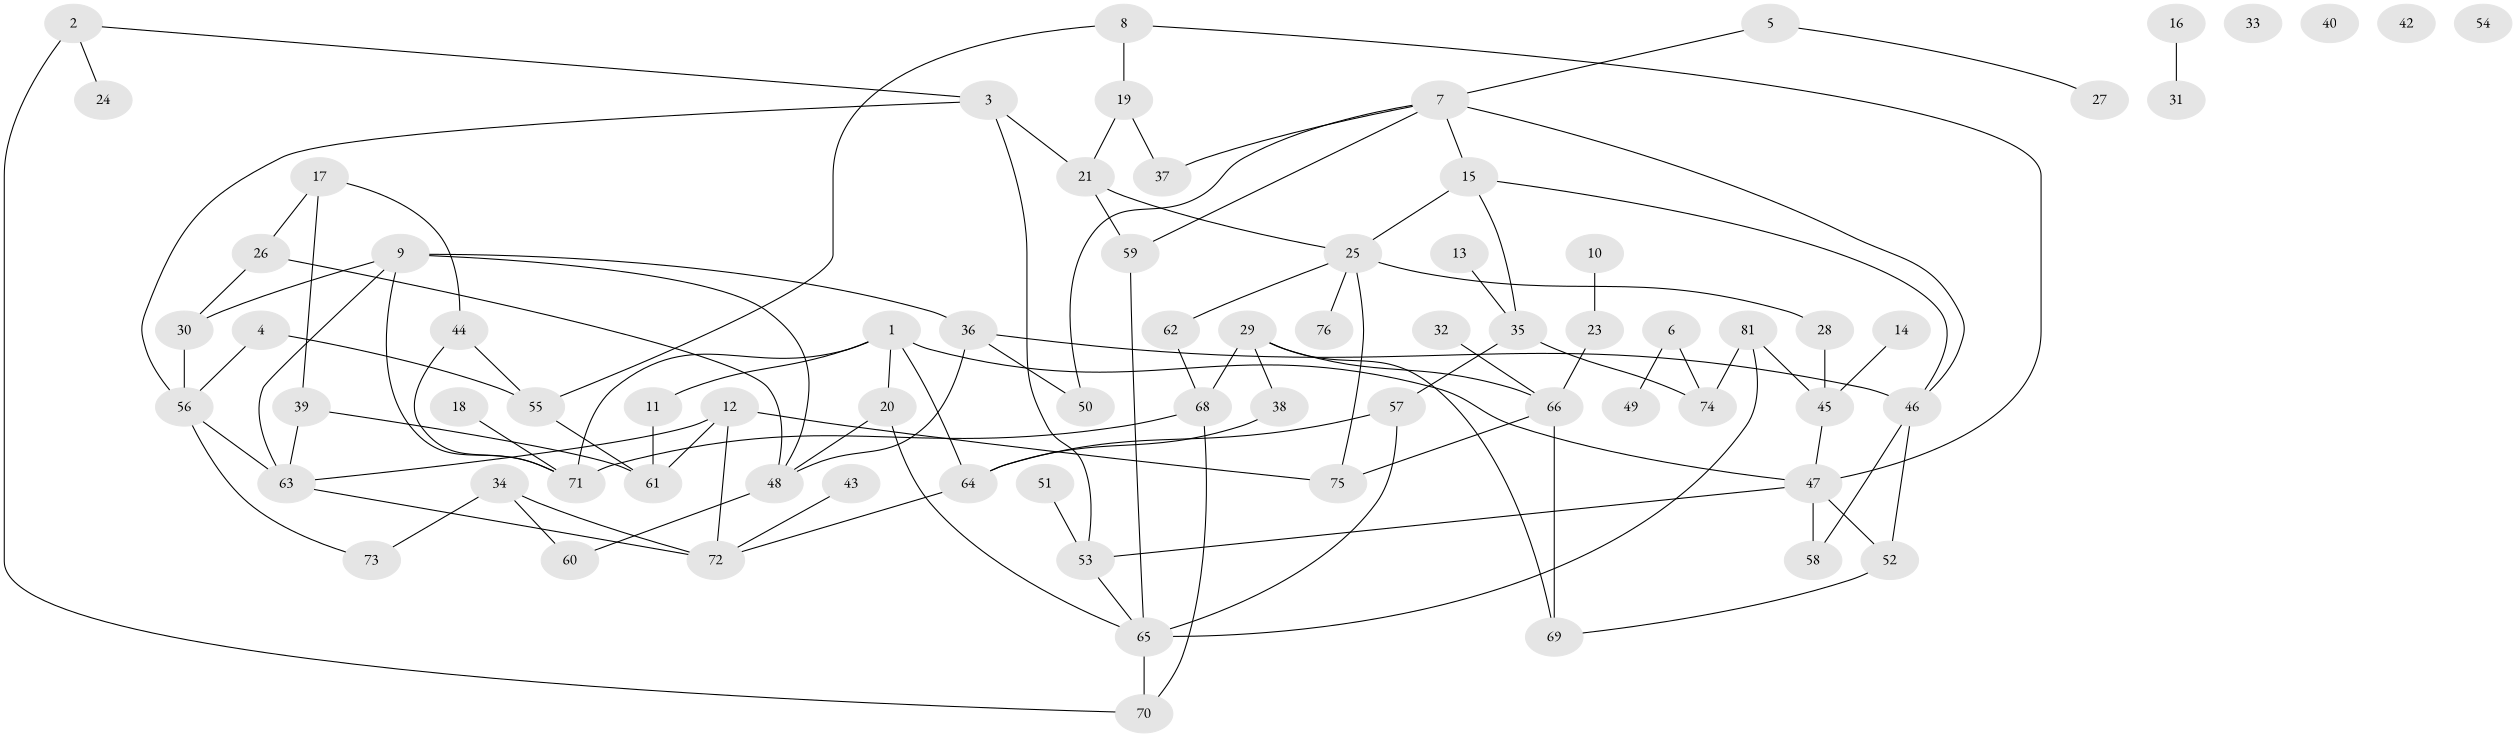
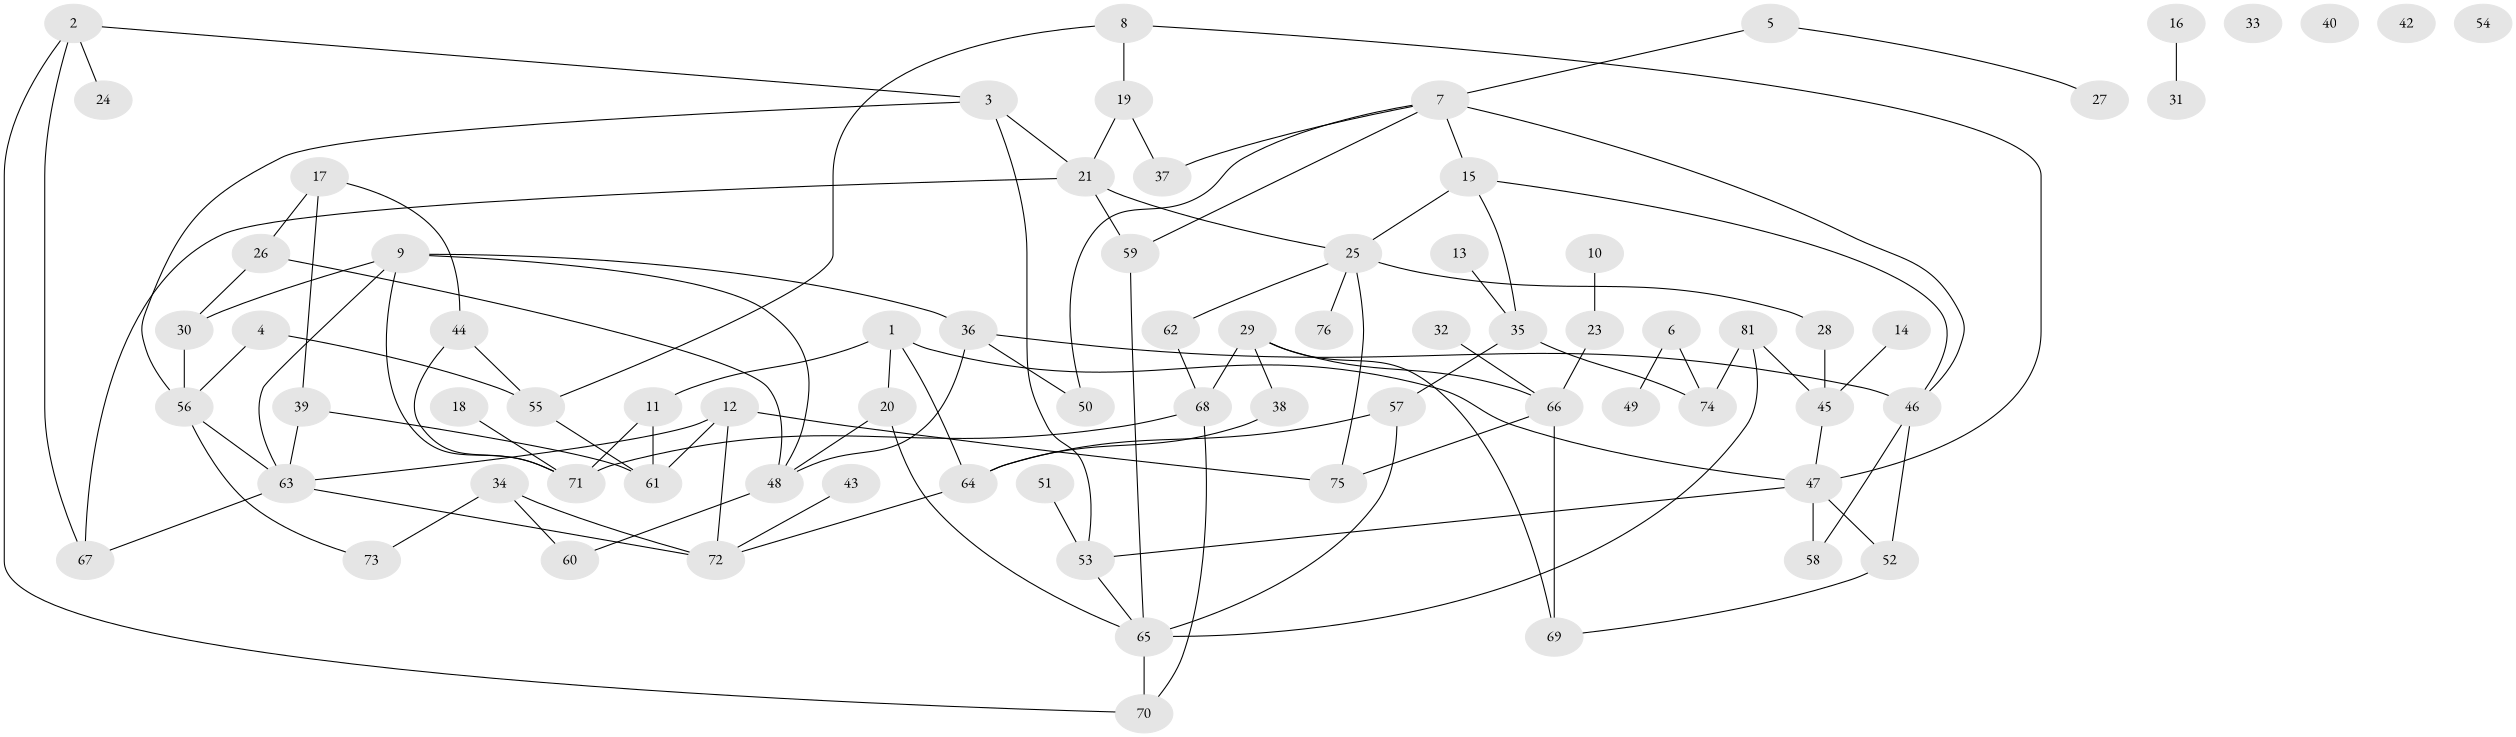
(678, 357) -> (615, 445)
none -> (85, 560)
